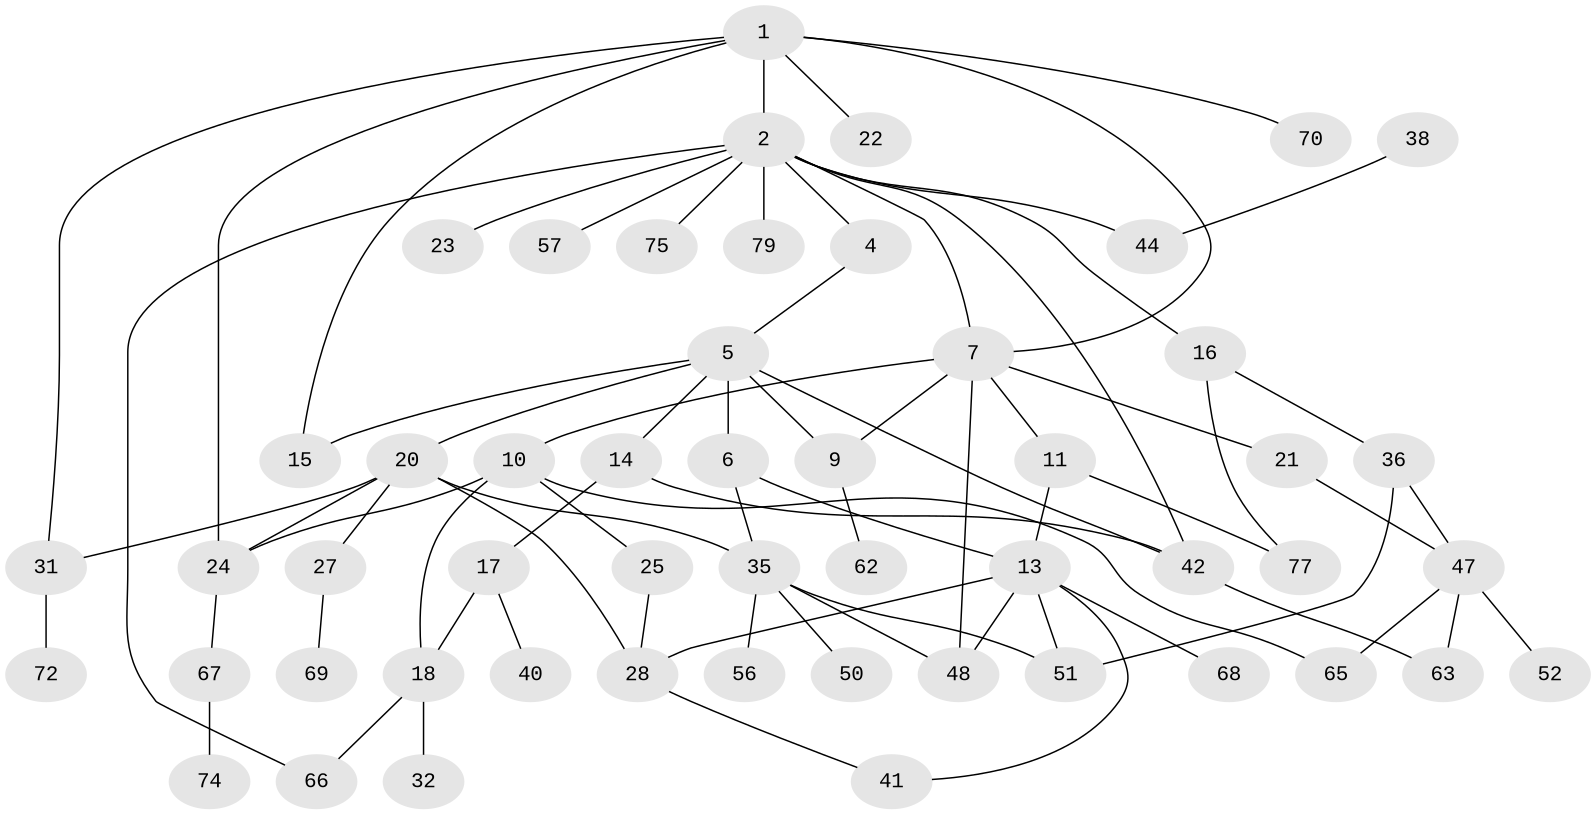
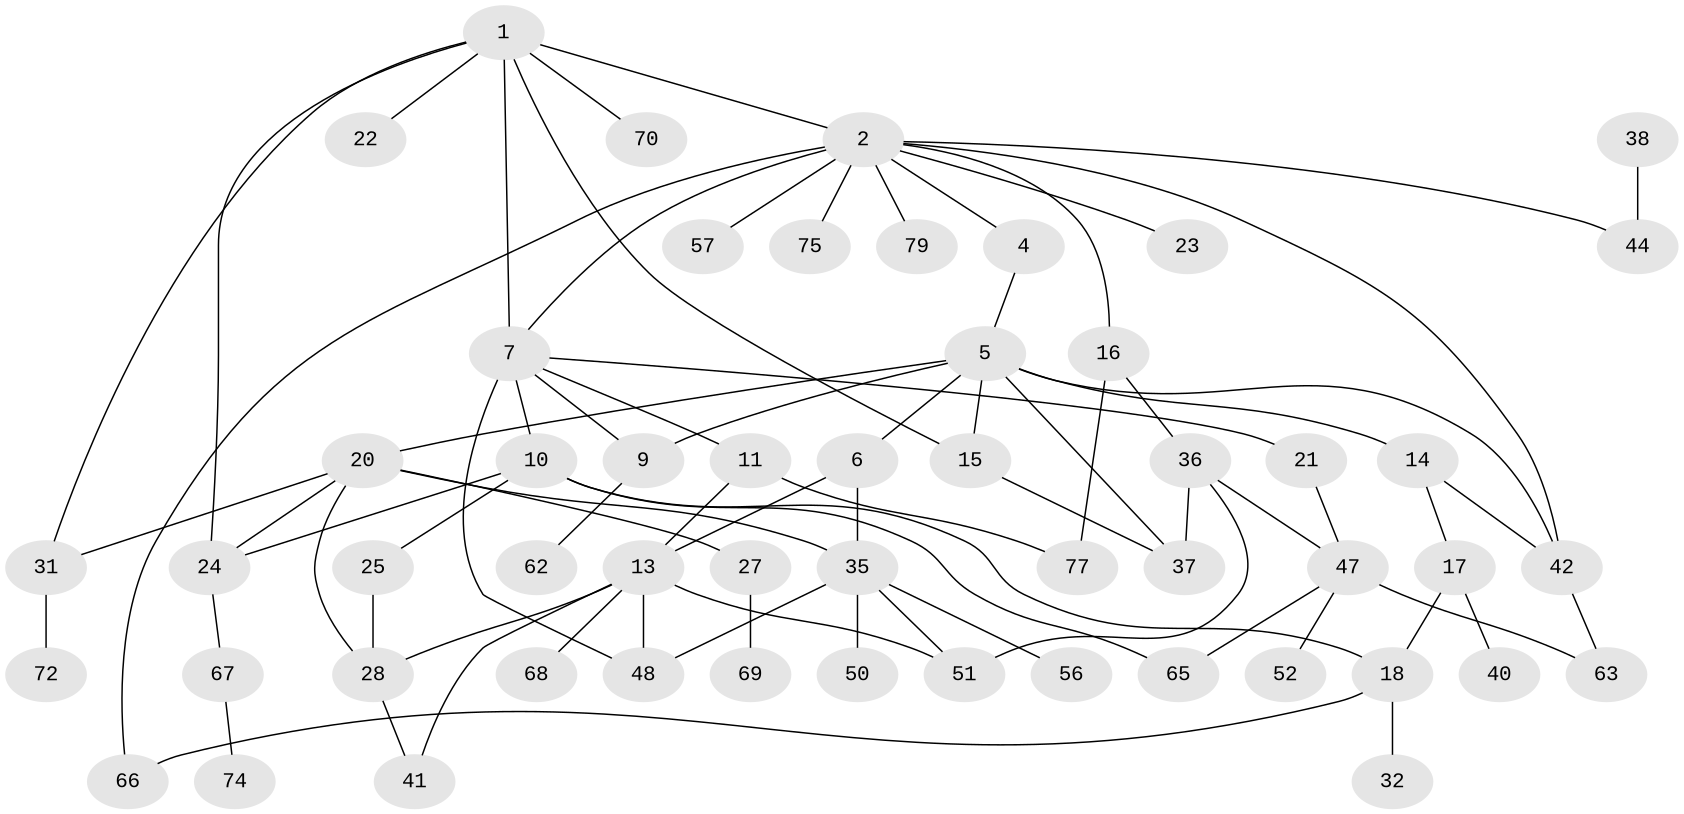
none -> (1184, 568)
